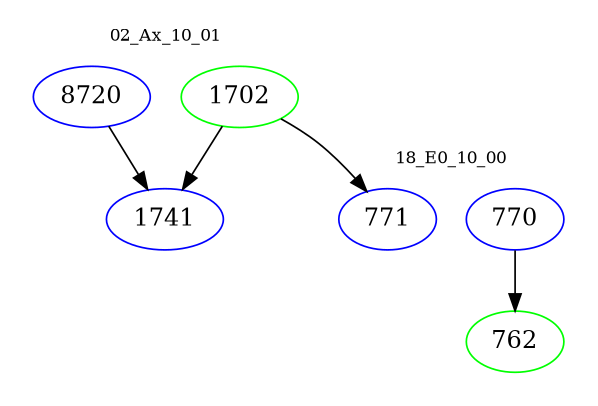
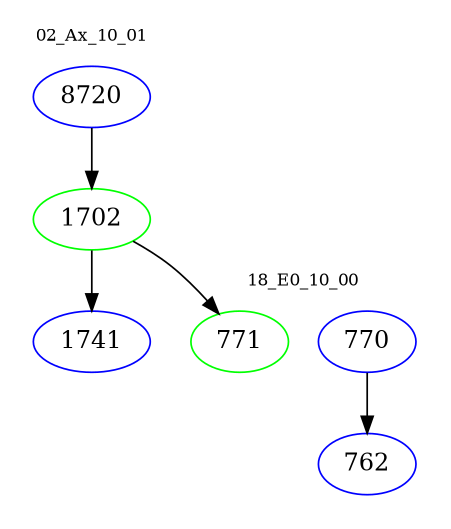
(124, 150) -> (92, 150)
(388, 219) -> (240, 342)
(515, 342) -> (367, 464)
